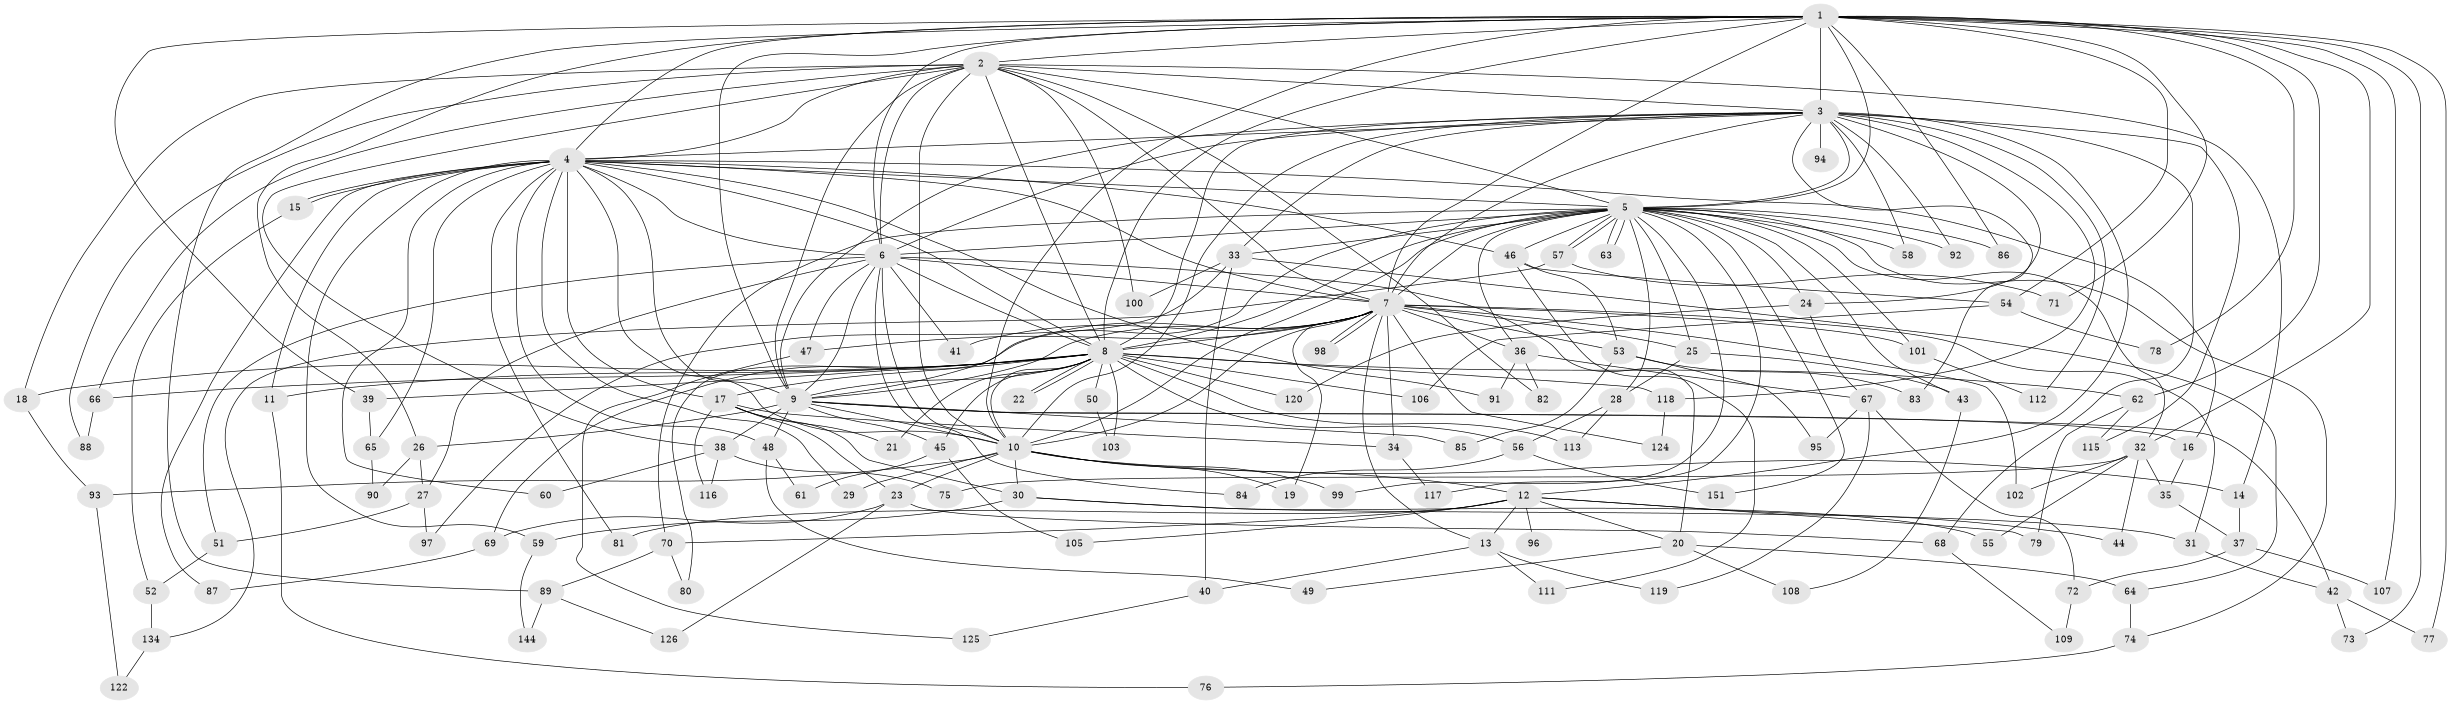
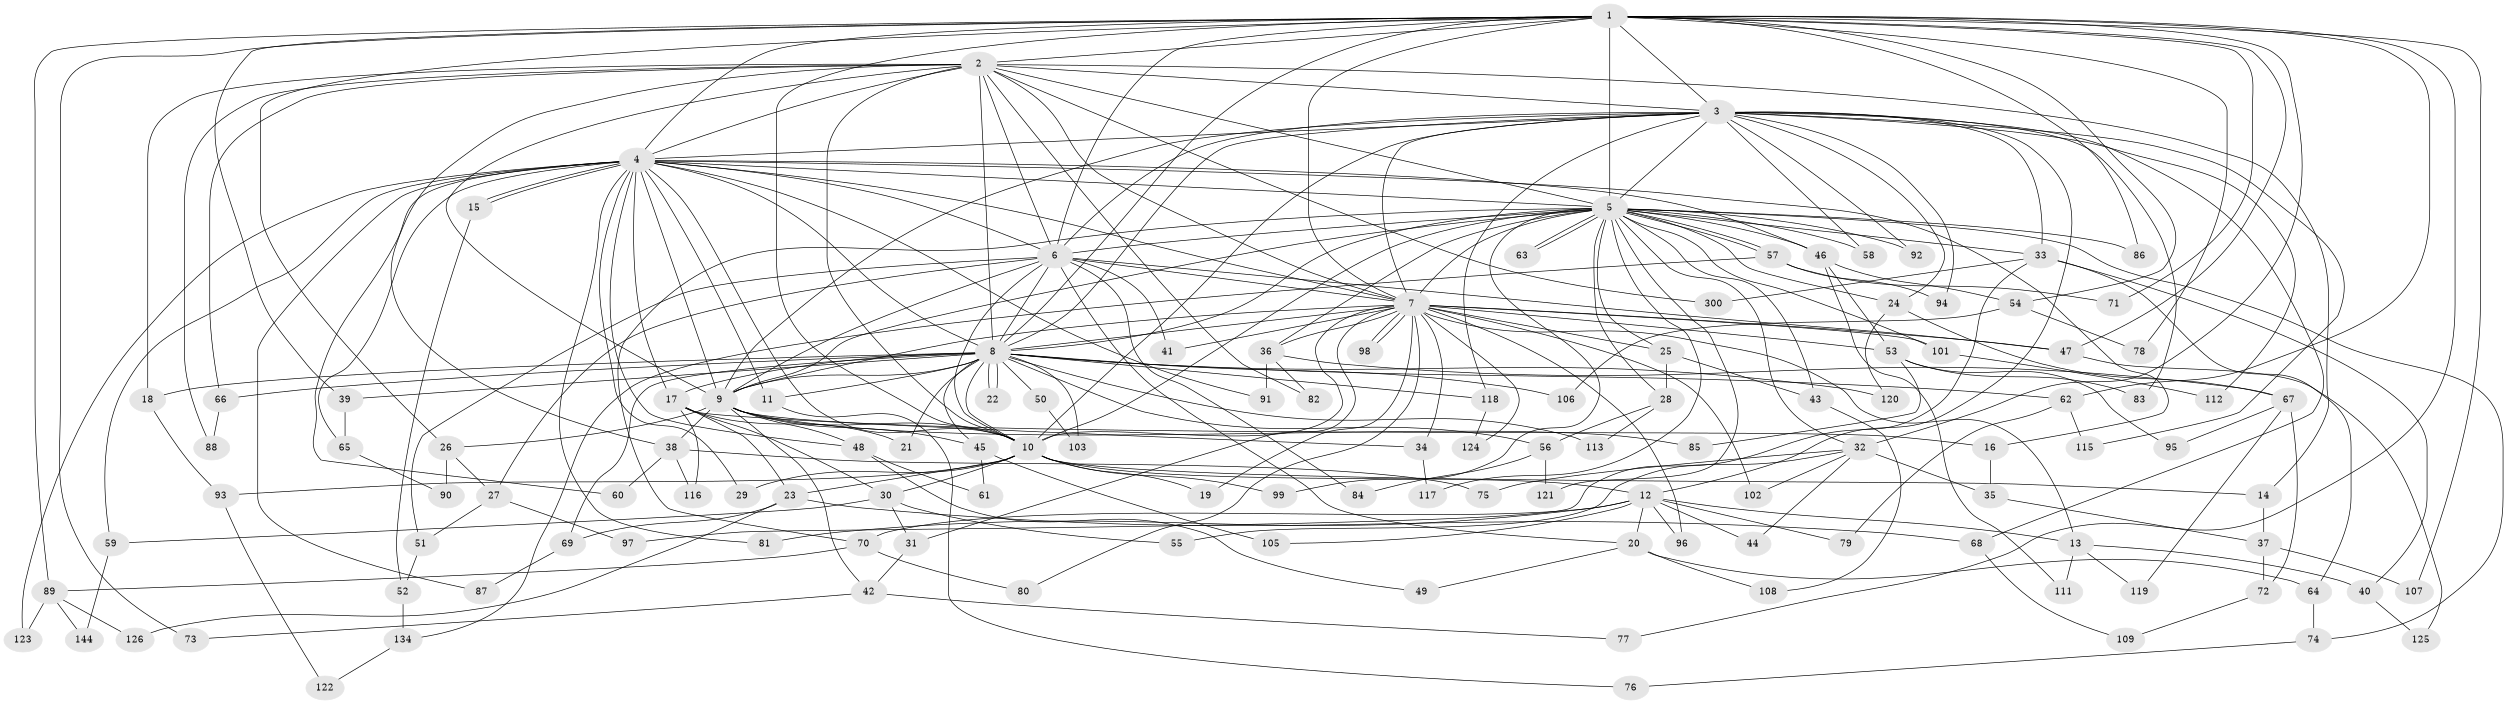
(958, 46) -> (2241, 49)
none -> (1858, 280)
(1135, 304) -> (1714, 304)
none -> (1589, 386)
(1717, 496) -> (1546, 496)
none -> (23, 640)
